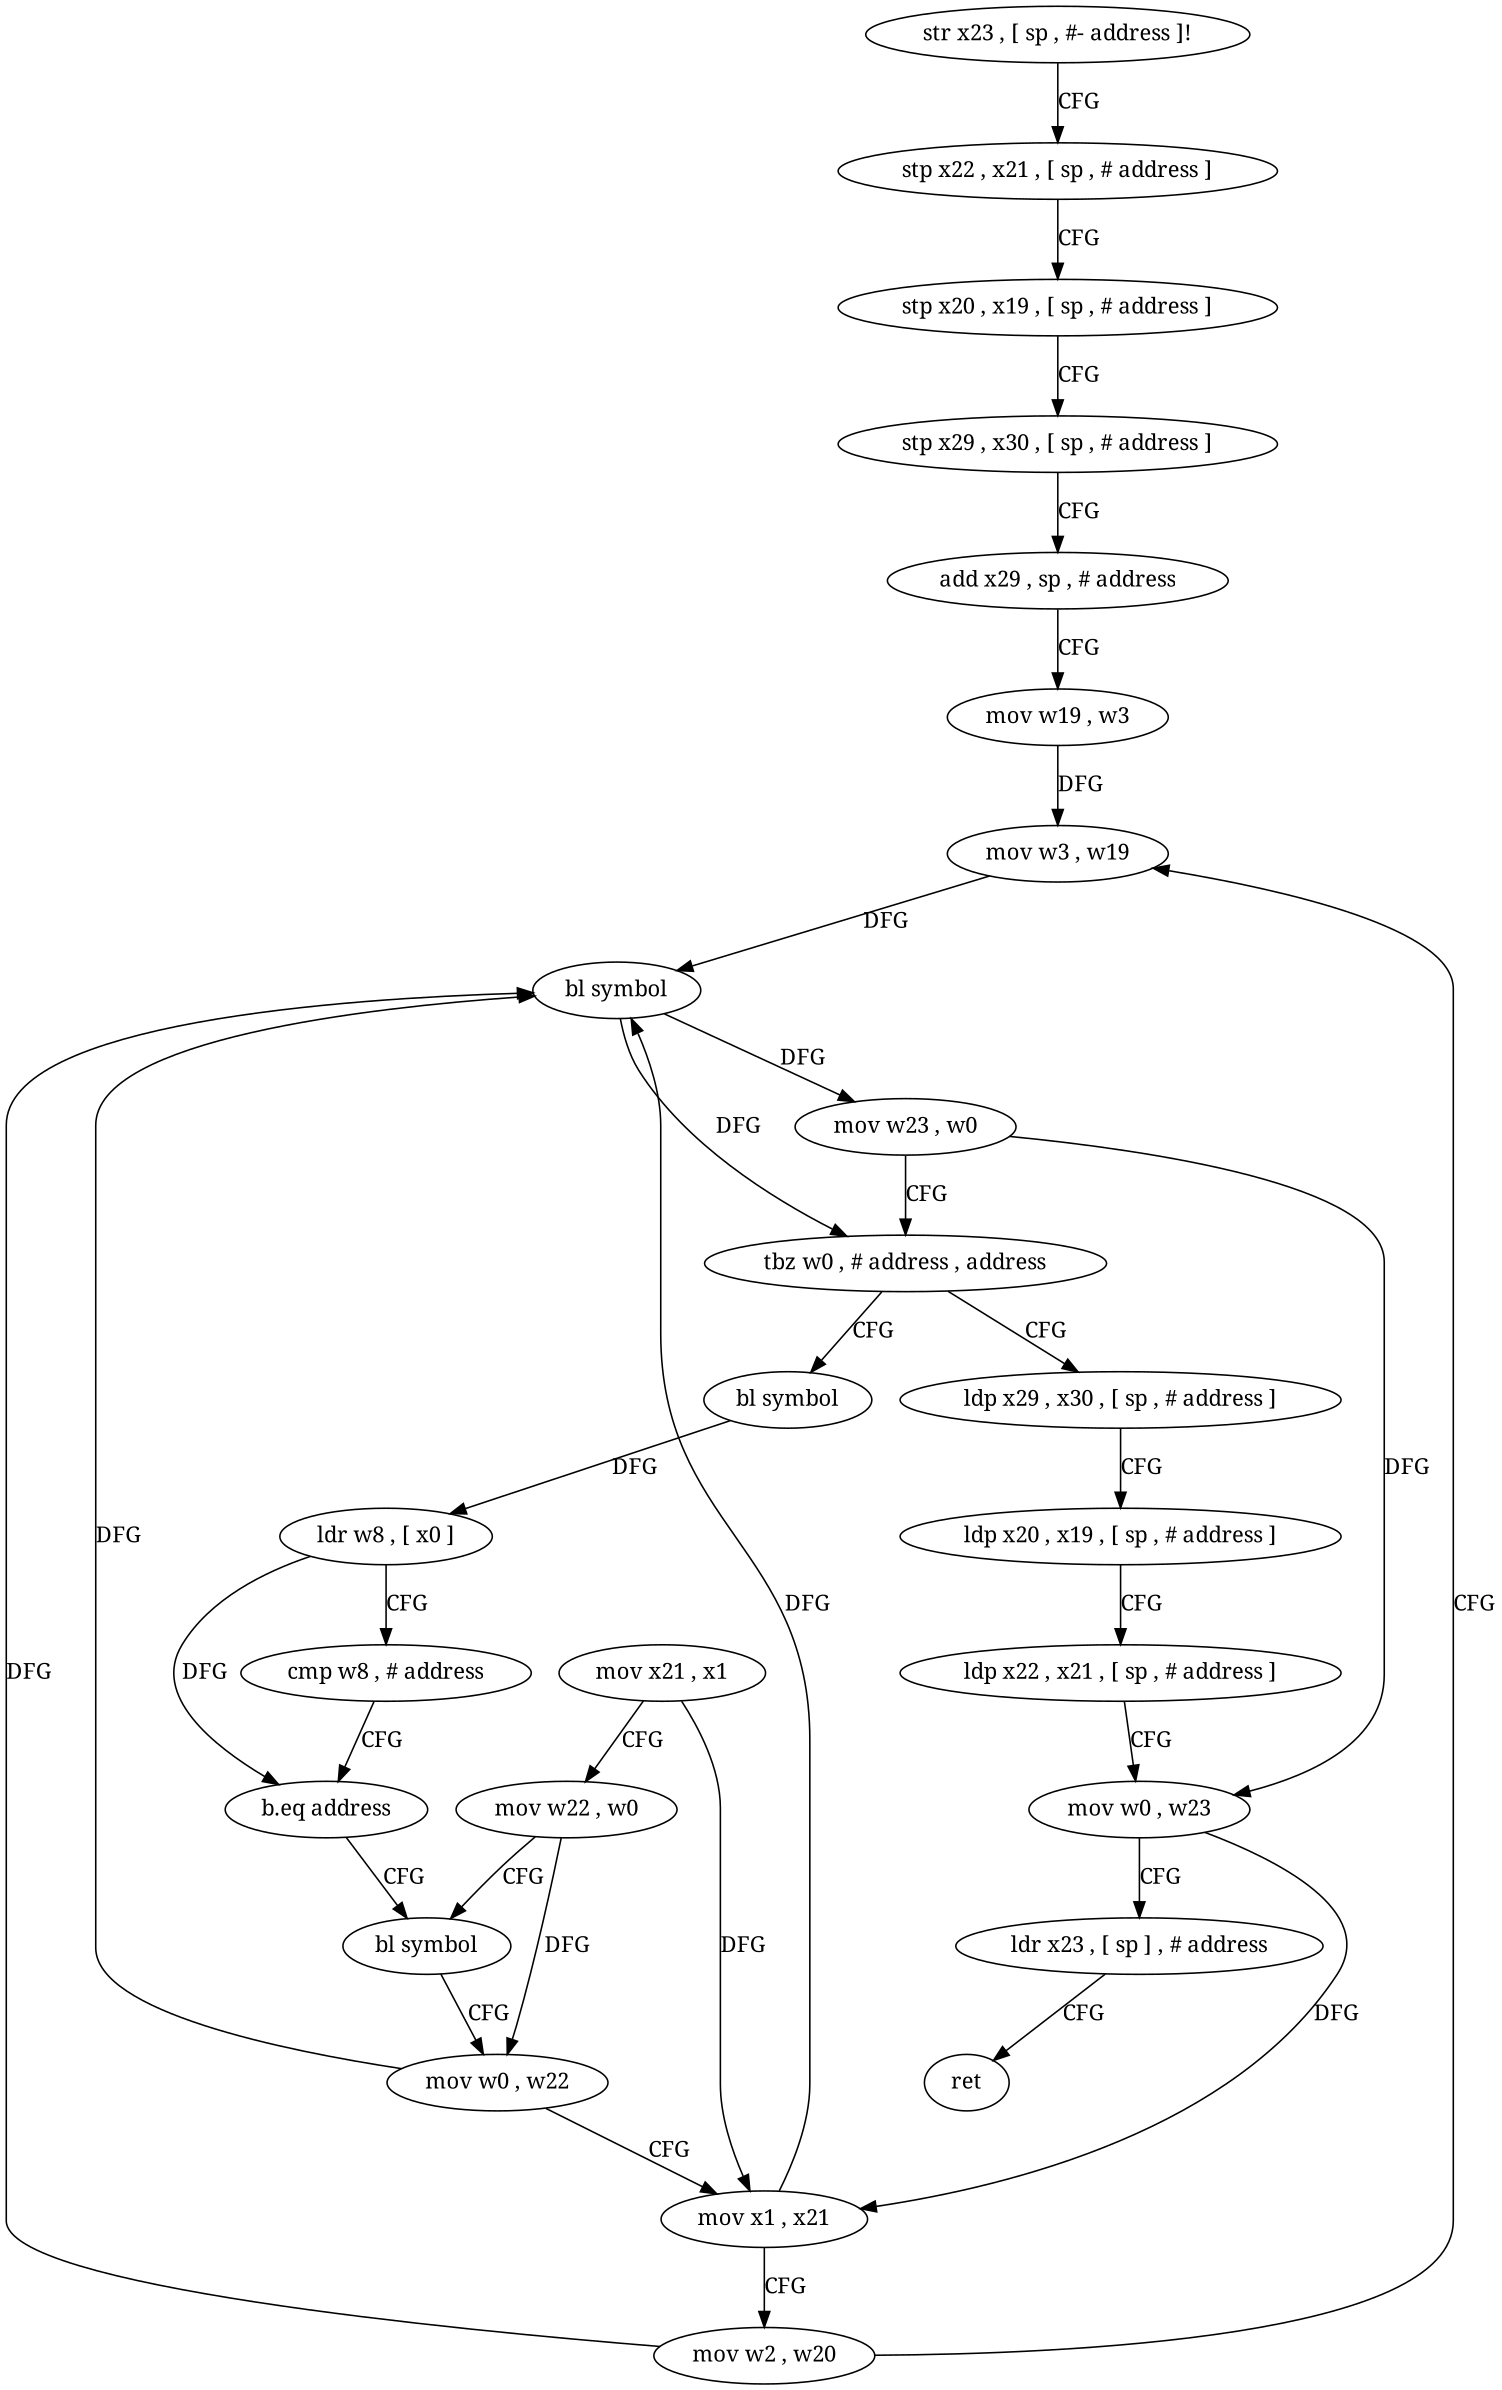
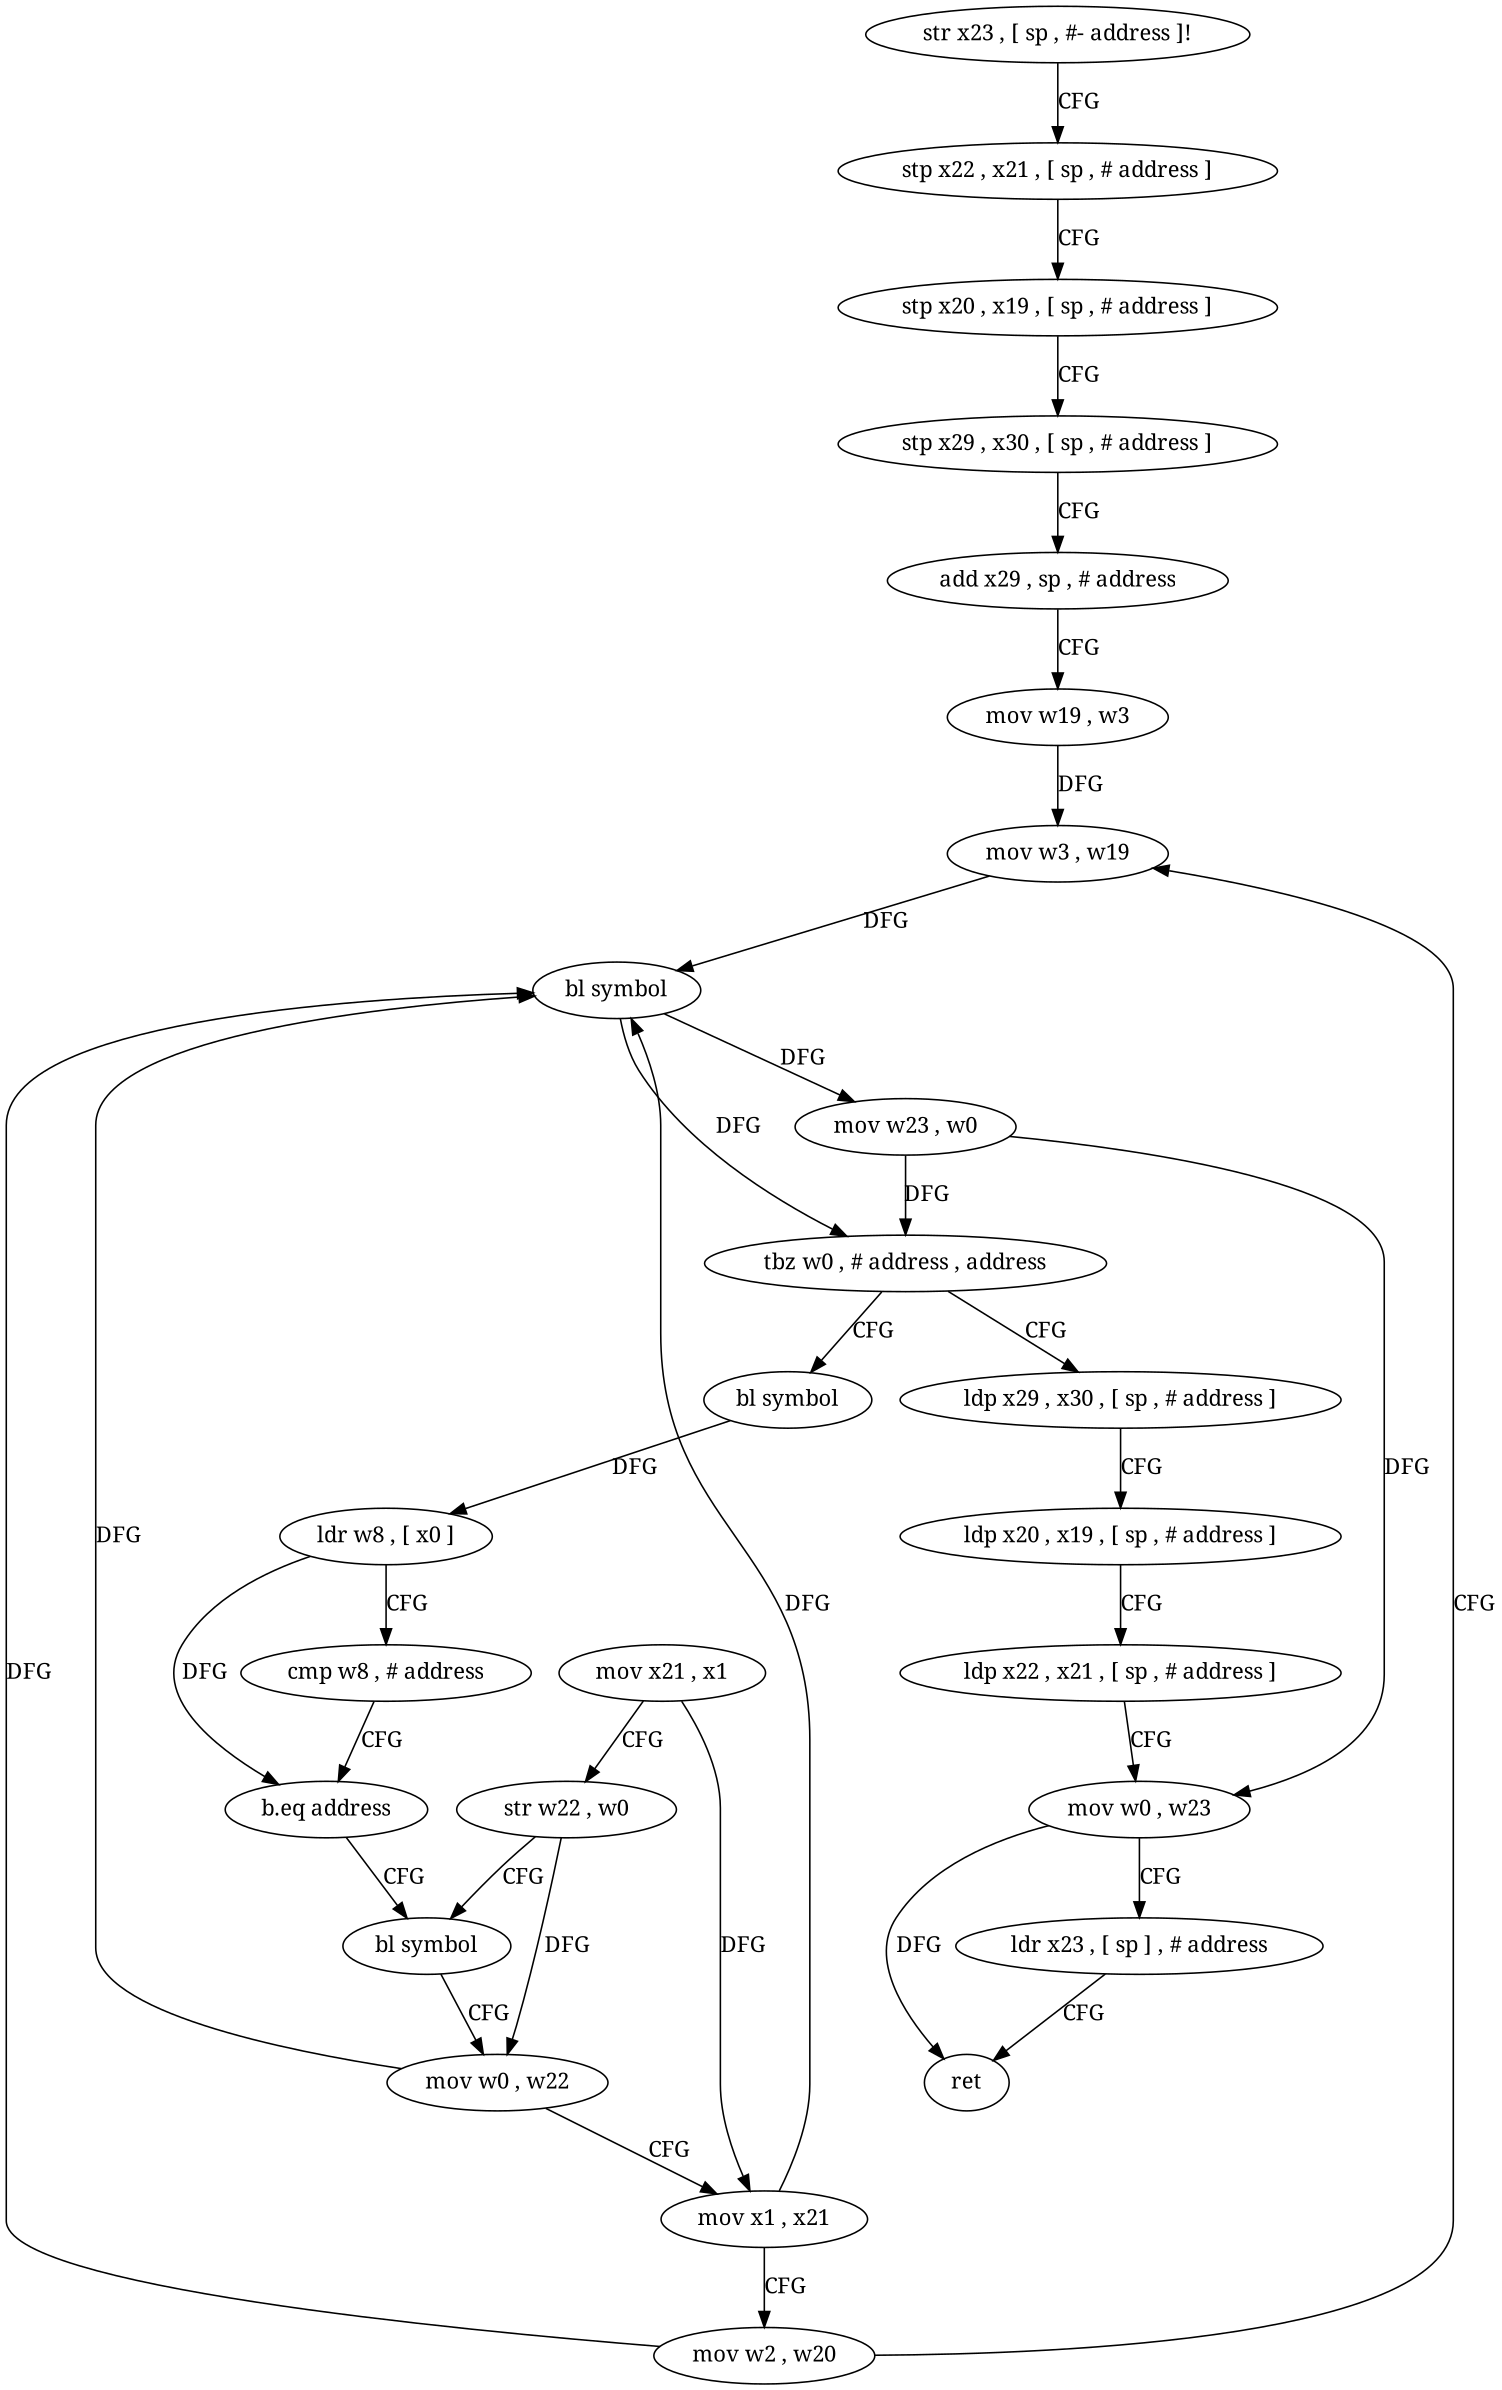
(927, 1195) -> (927, 1195)
(567, 1810) -> (567, 1810)
(1227, 2082) -> (908, 1903)
